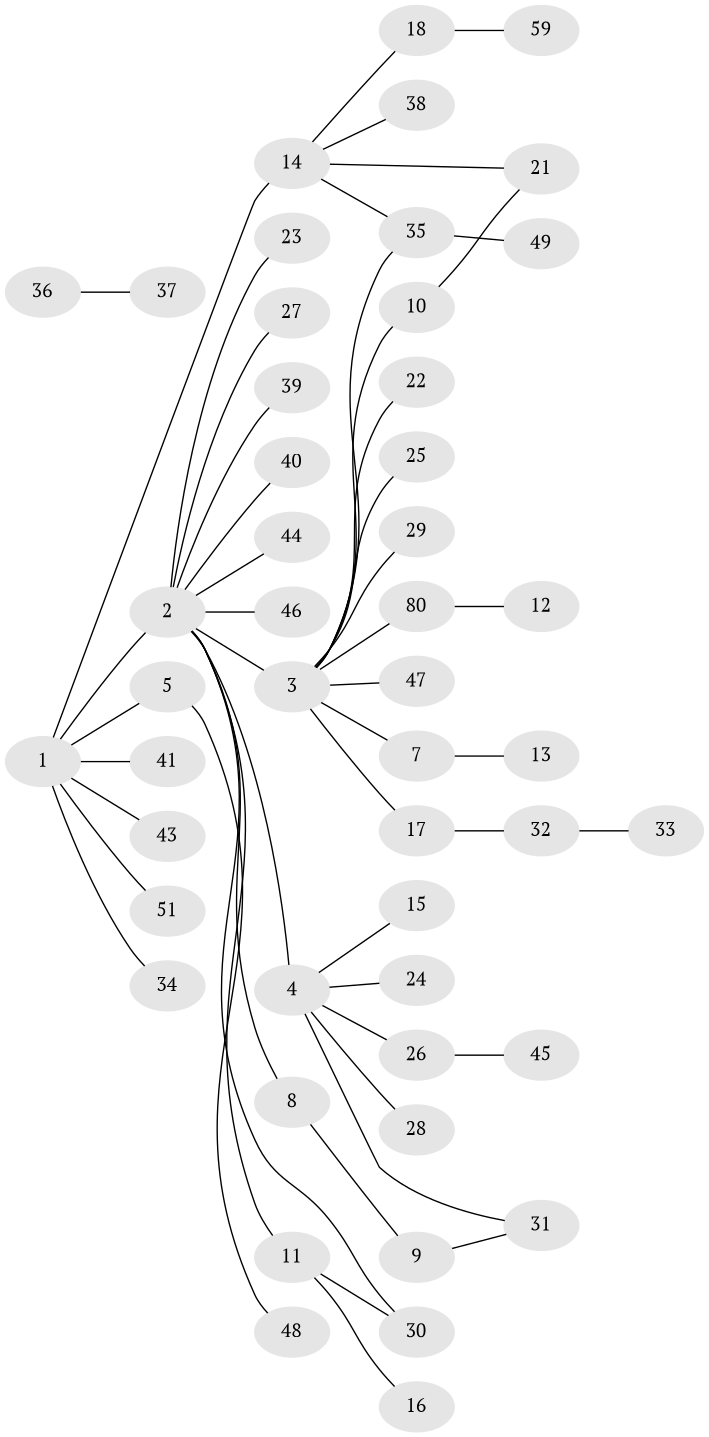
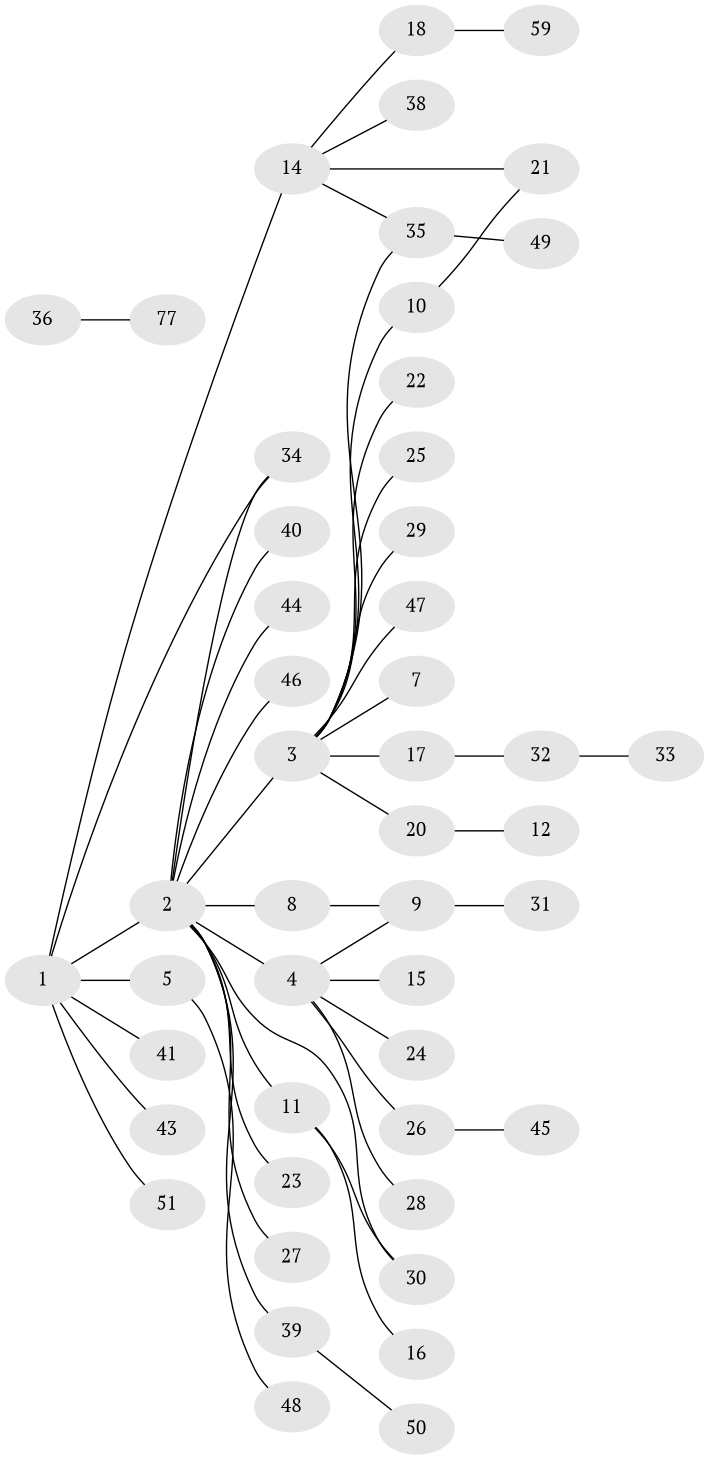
(168, 292) -> (168, 320)
(417, 607) -> (417, 831)
none -> (212, 643)
(541, 756) -> none
(372, 1153) -> (355, 943)
none -> (417, 1429)
